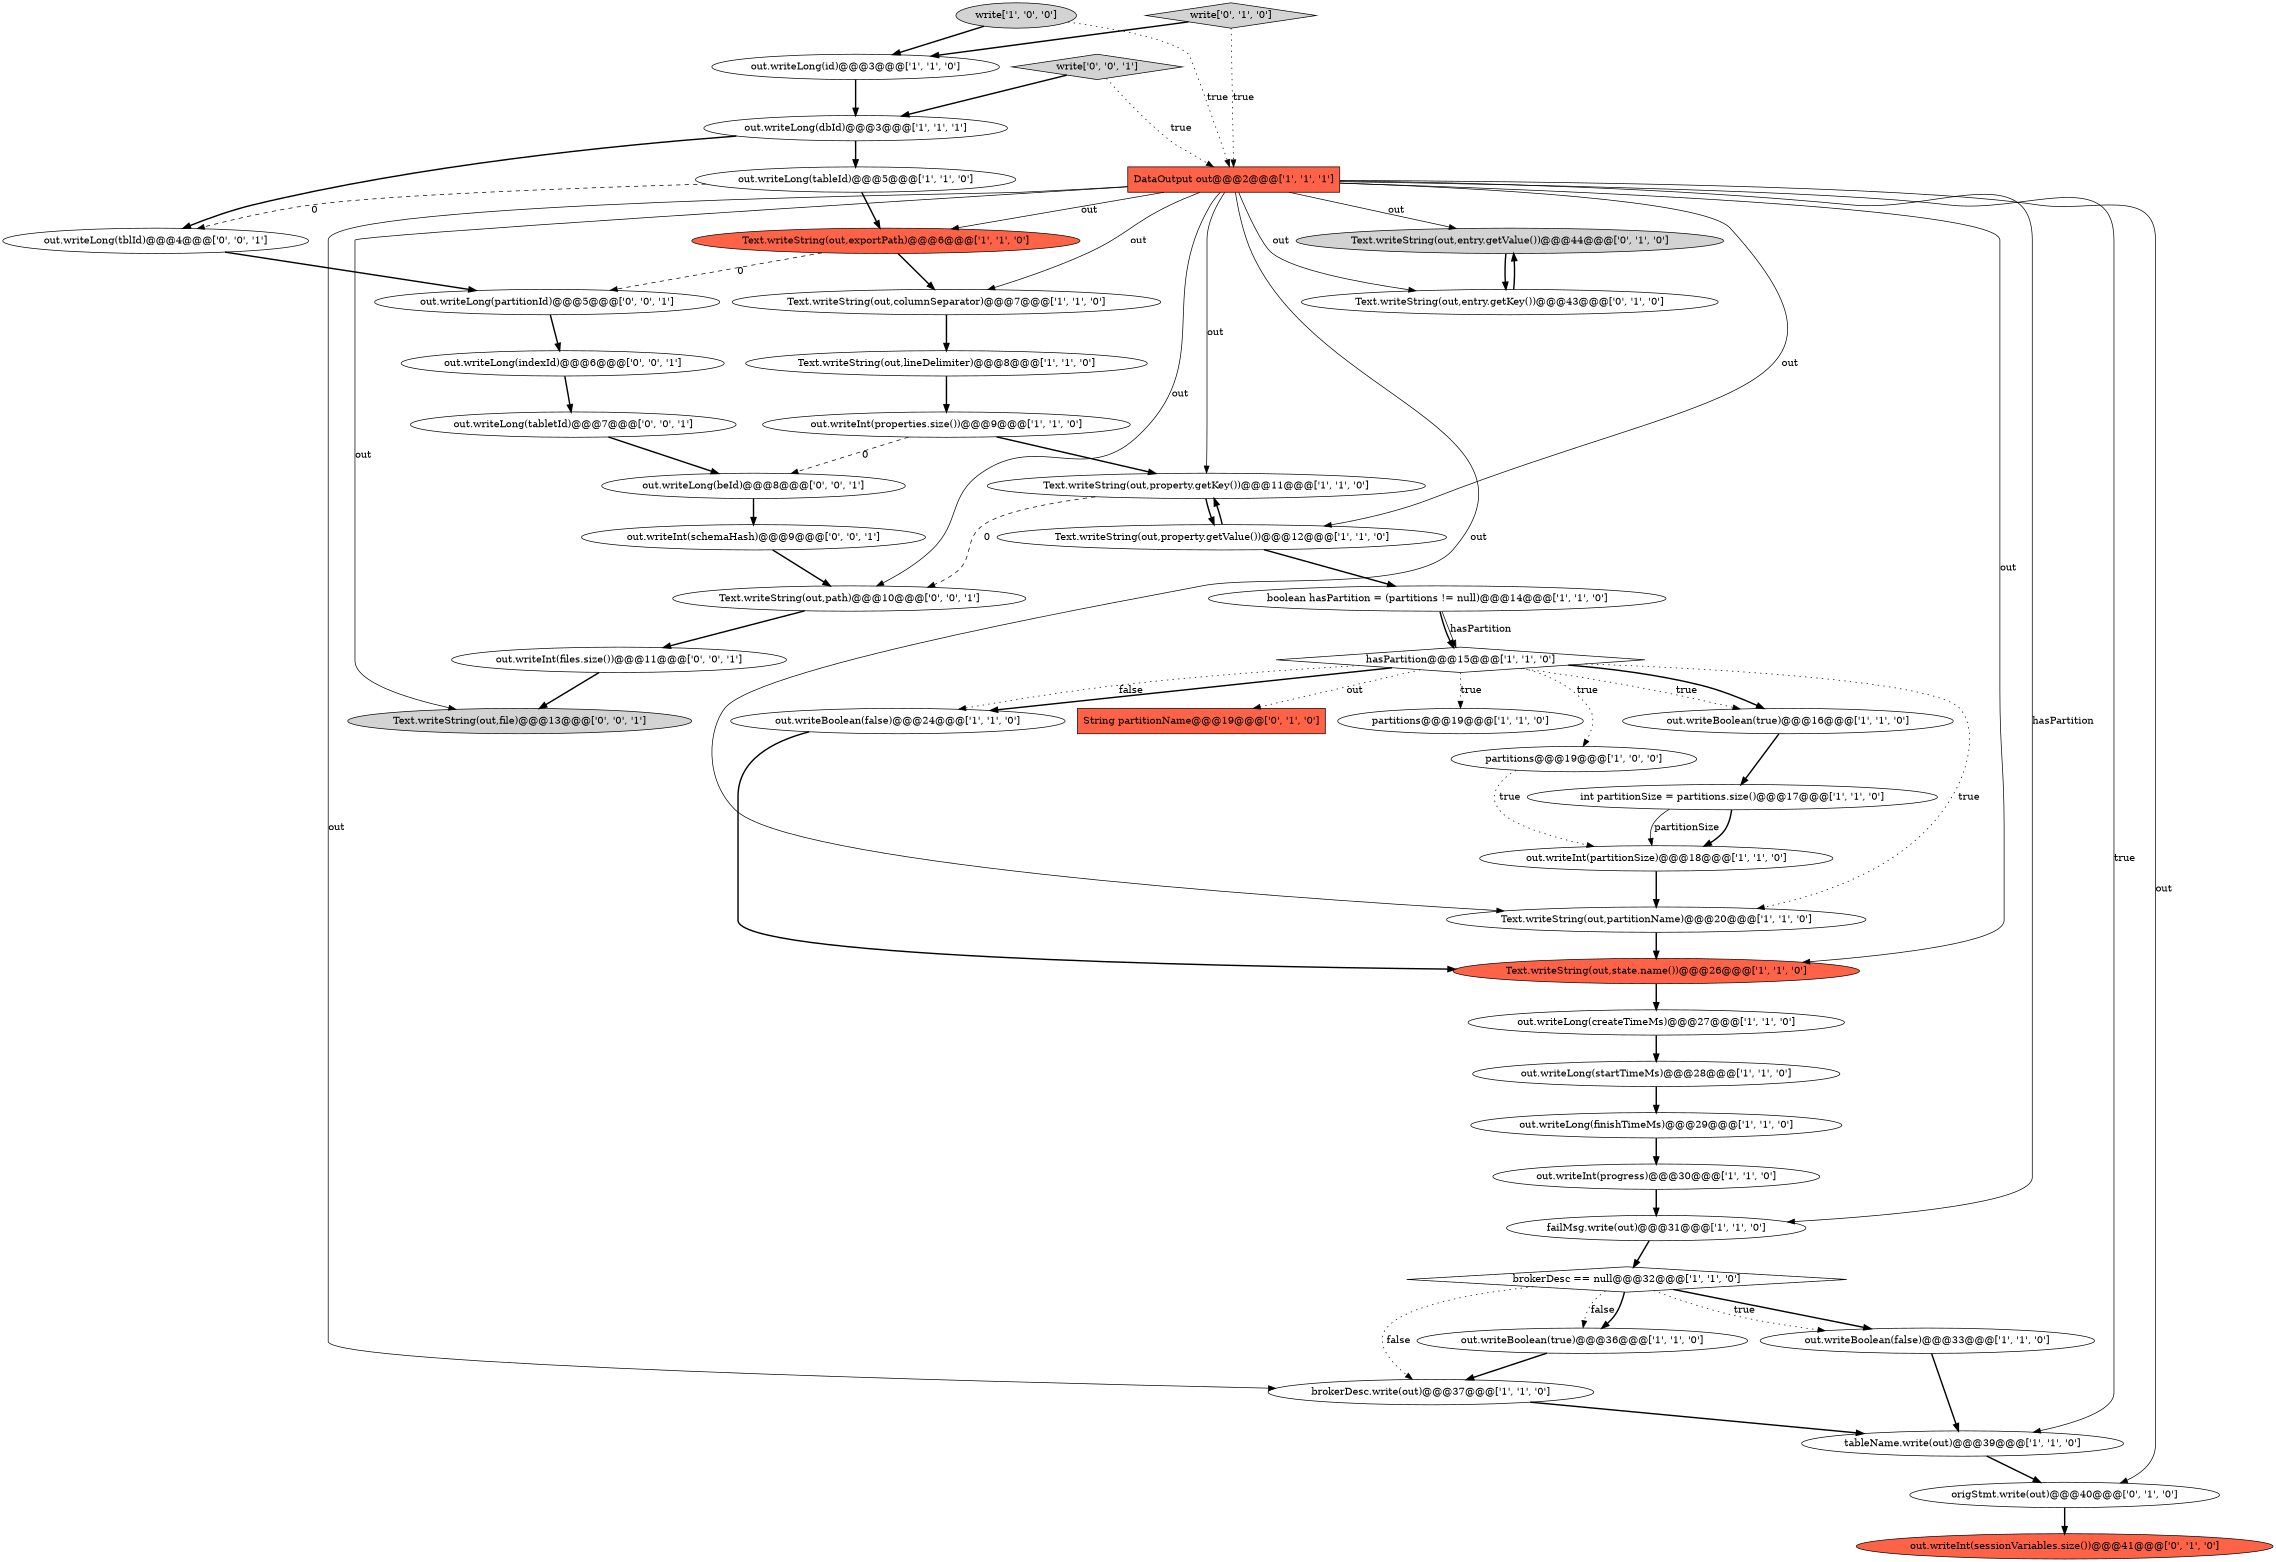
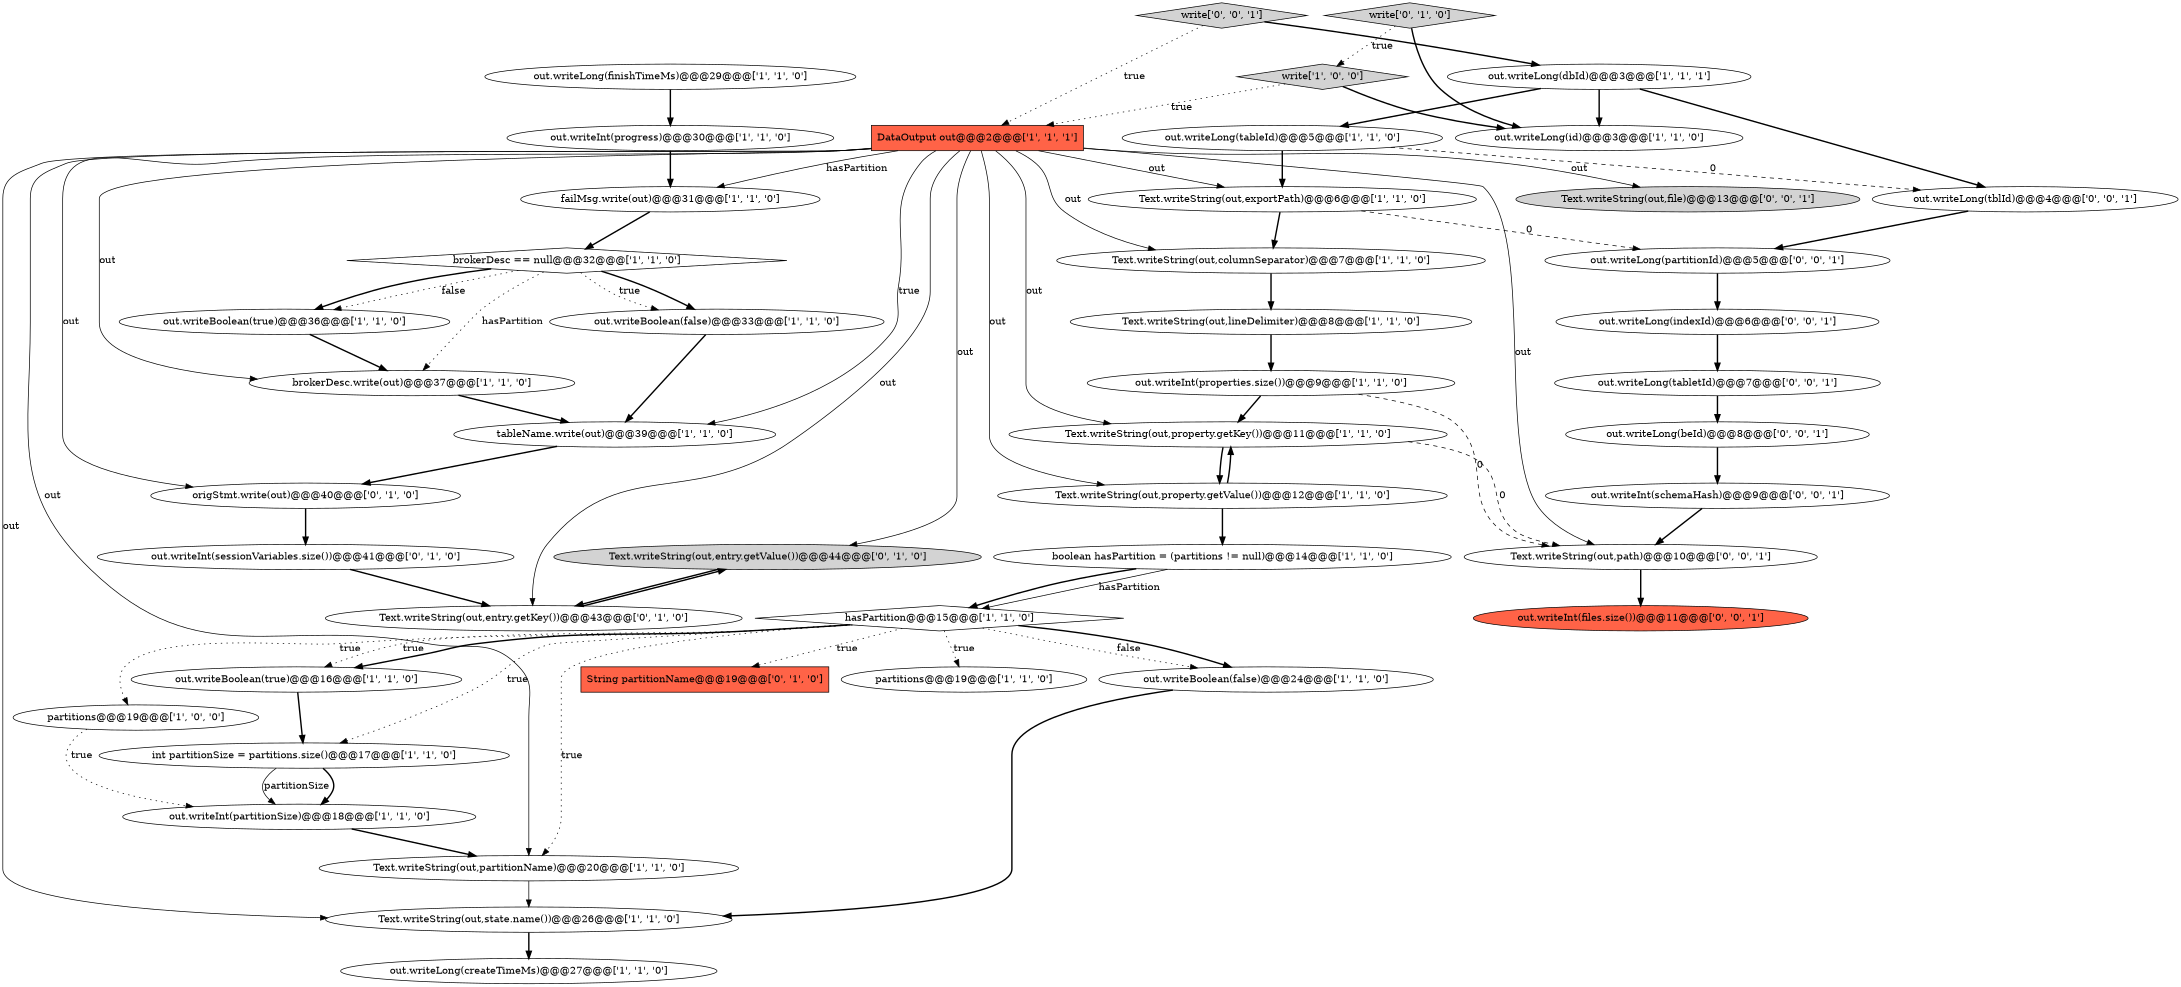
(1016, 15) -> (1322, 77)
(856, 94) -> (1599, 104)
(1232, 94) -> (1369, 44)
(886, 241) -> (1282, 199)
(853, 454) -> (1473, 449)
none -> (416, 587)
none -> (586, 641)
(619, 660) -> (1641, 618)
(572, 689) -> none
(1355, 690) -> (847, 649)
(1656, 942) -> (529, 890)
(1656, 971) -> (529, 920)
(1656, 1074) -> none
(1399, 1341) -> (513, 322)
(2065, 1546) -> (306, 557)
